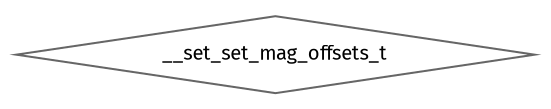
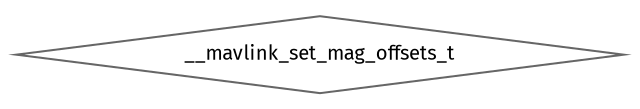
(275, 55) -> (320, 55)
